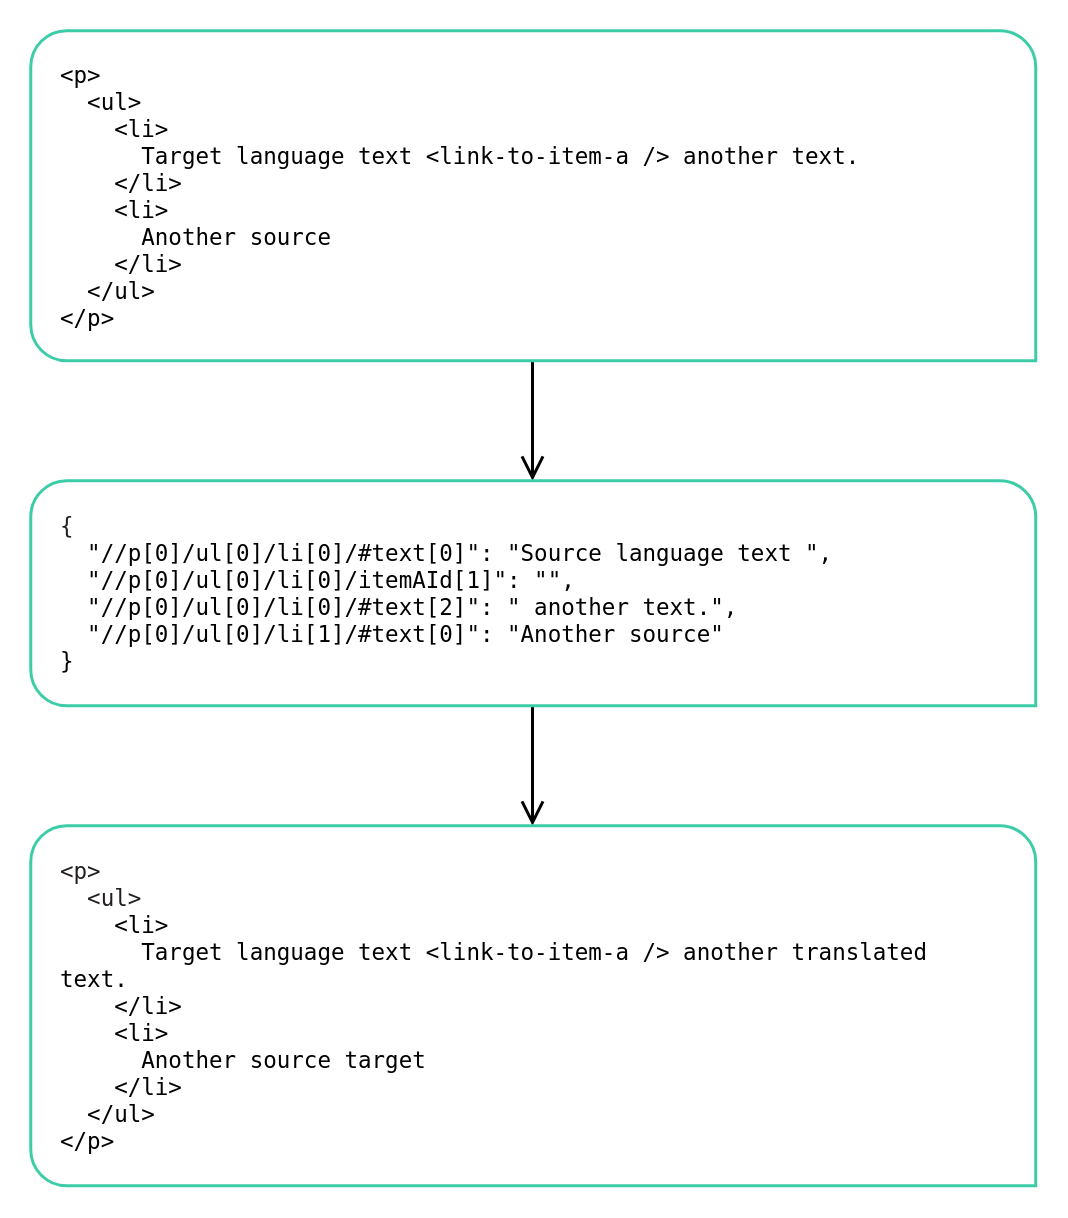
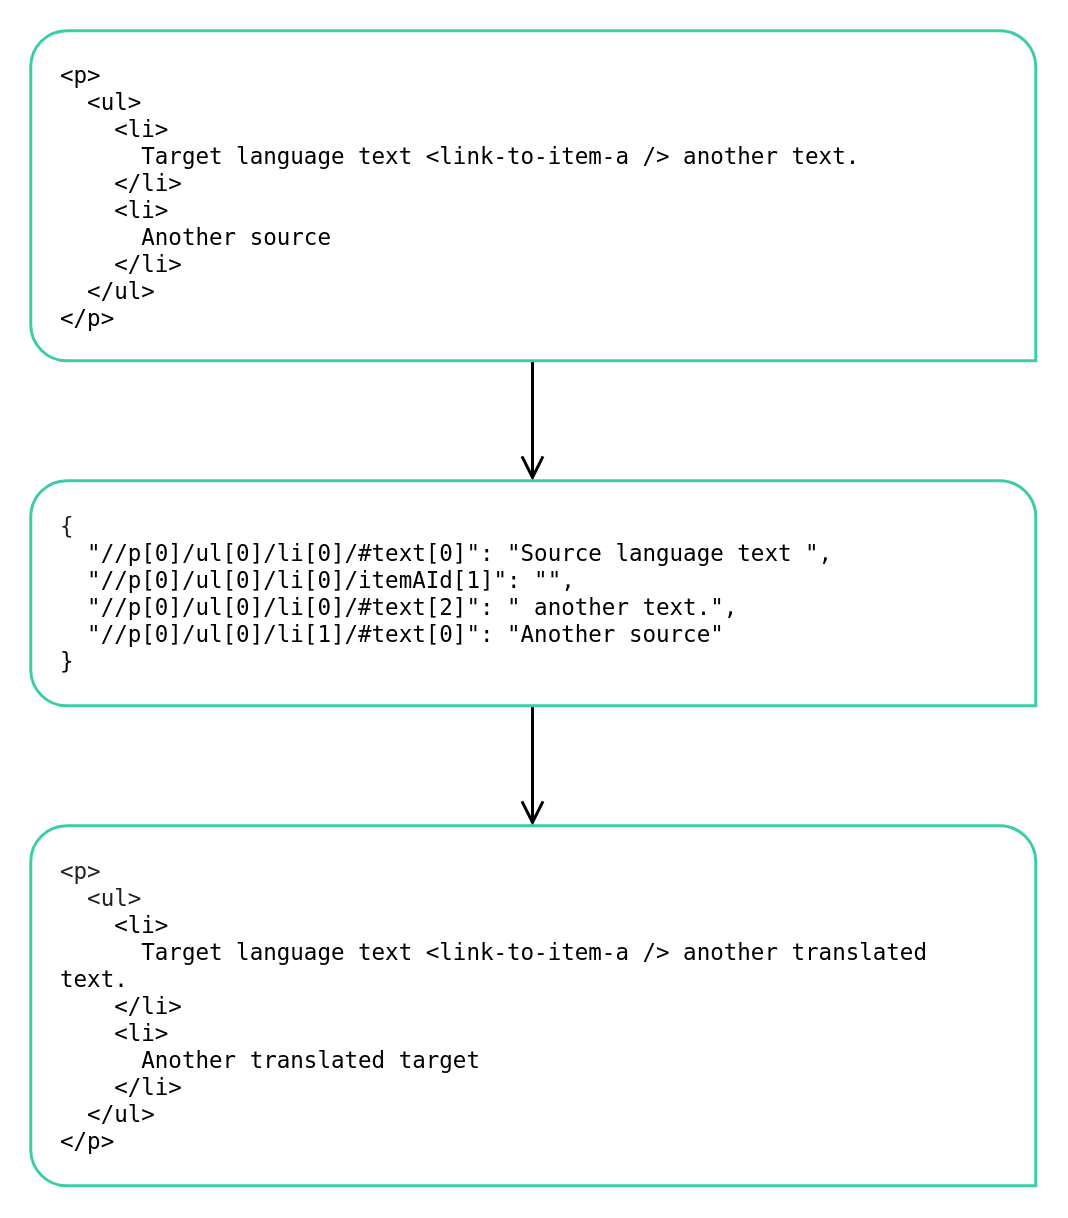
(426, 1006) -> (426, 1006)
